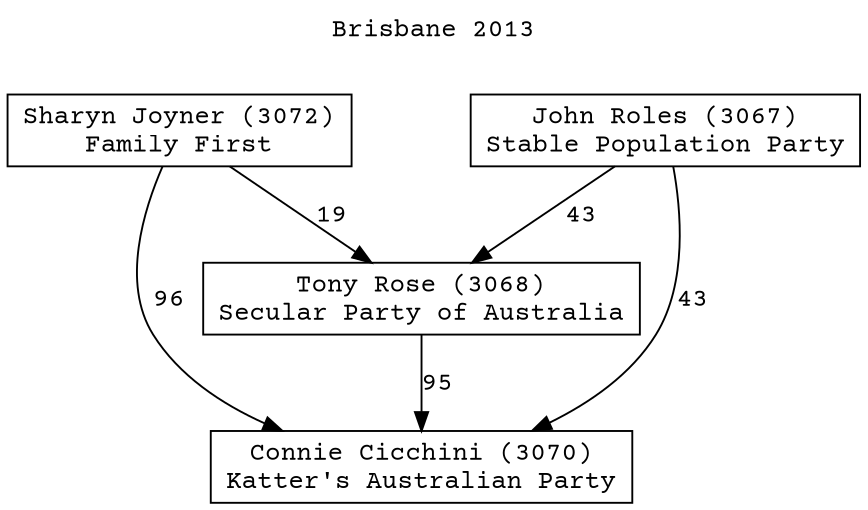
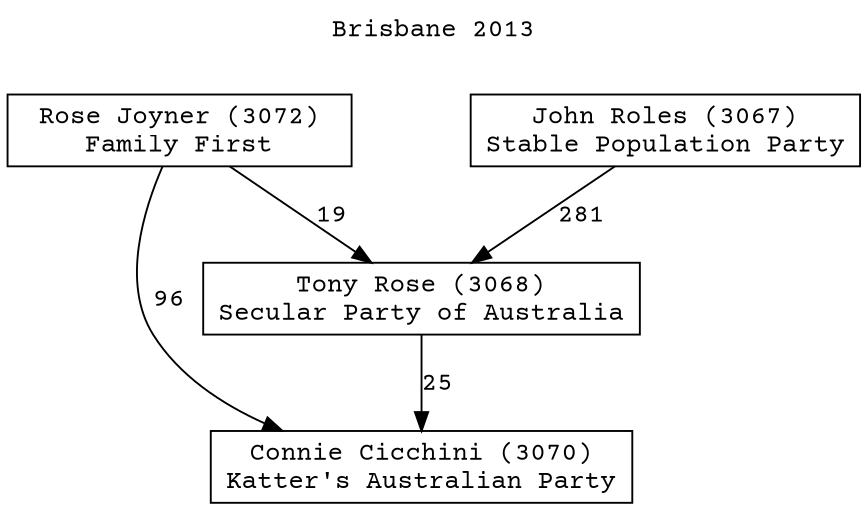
(180, 130) -> (180, 130)
(581, 215) -> (581, 215)
(663, 320) -> none
(438, 383) -> (438, 383)
